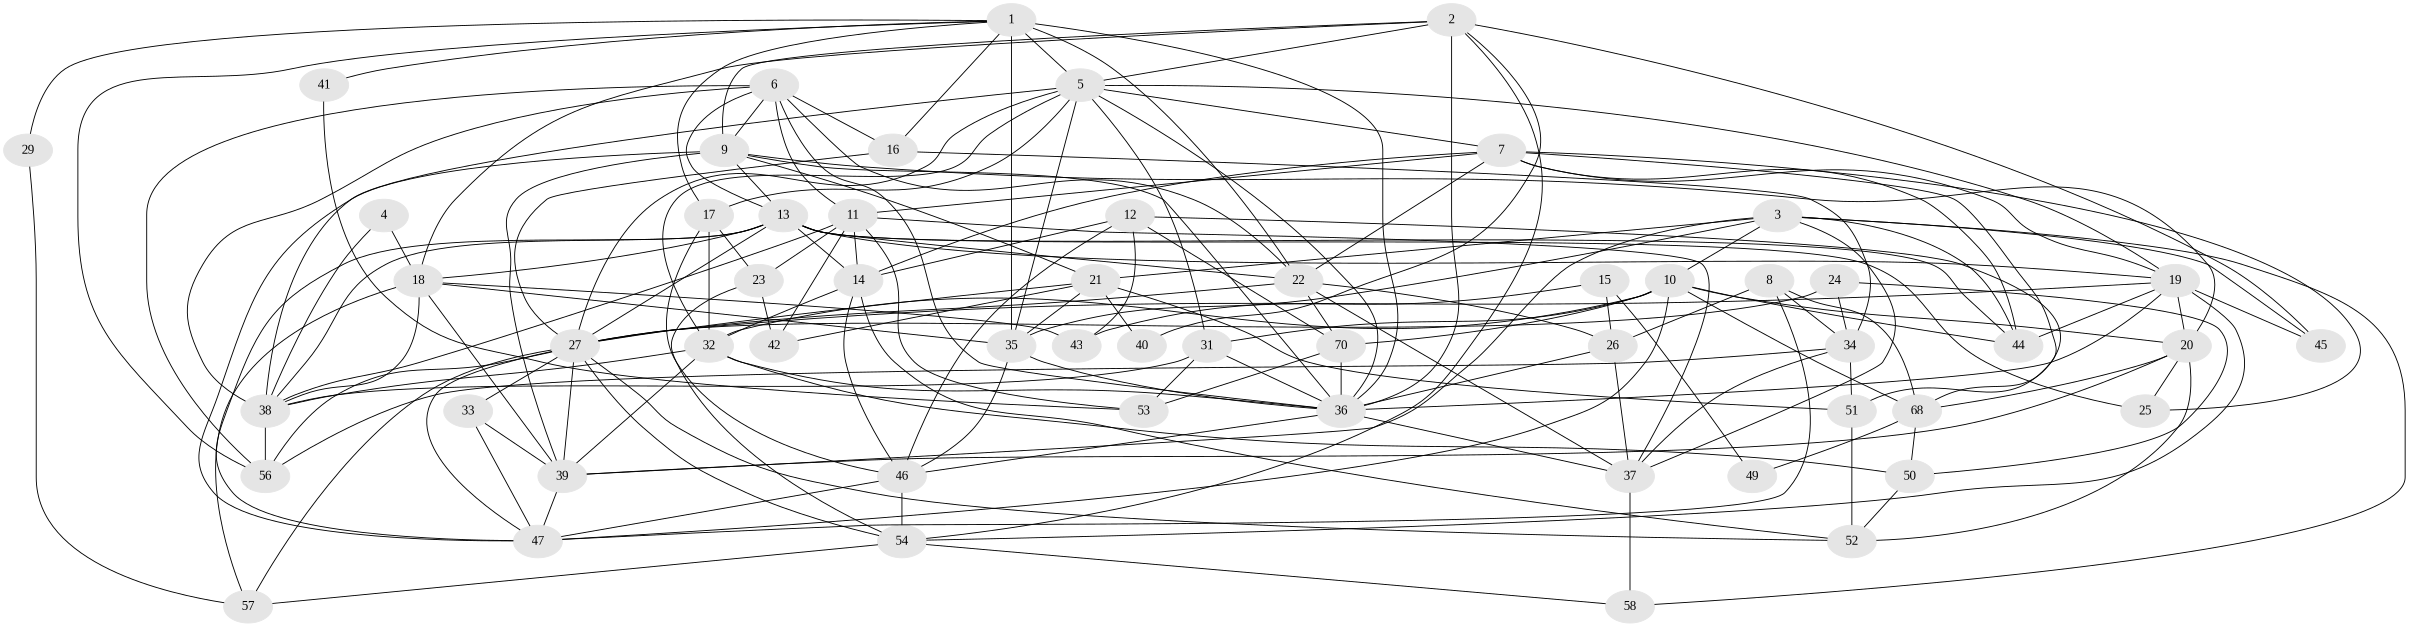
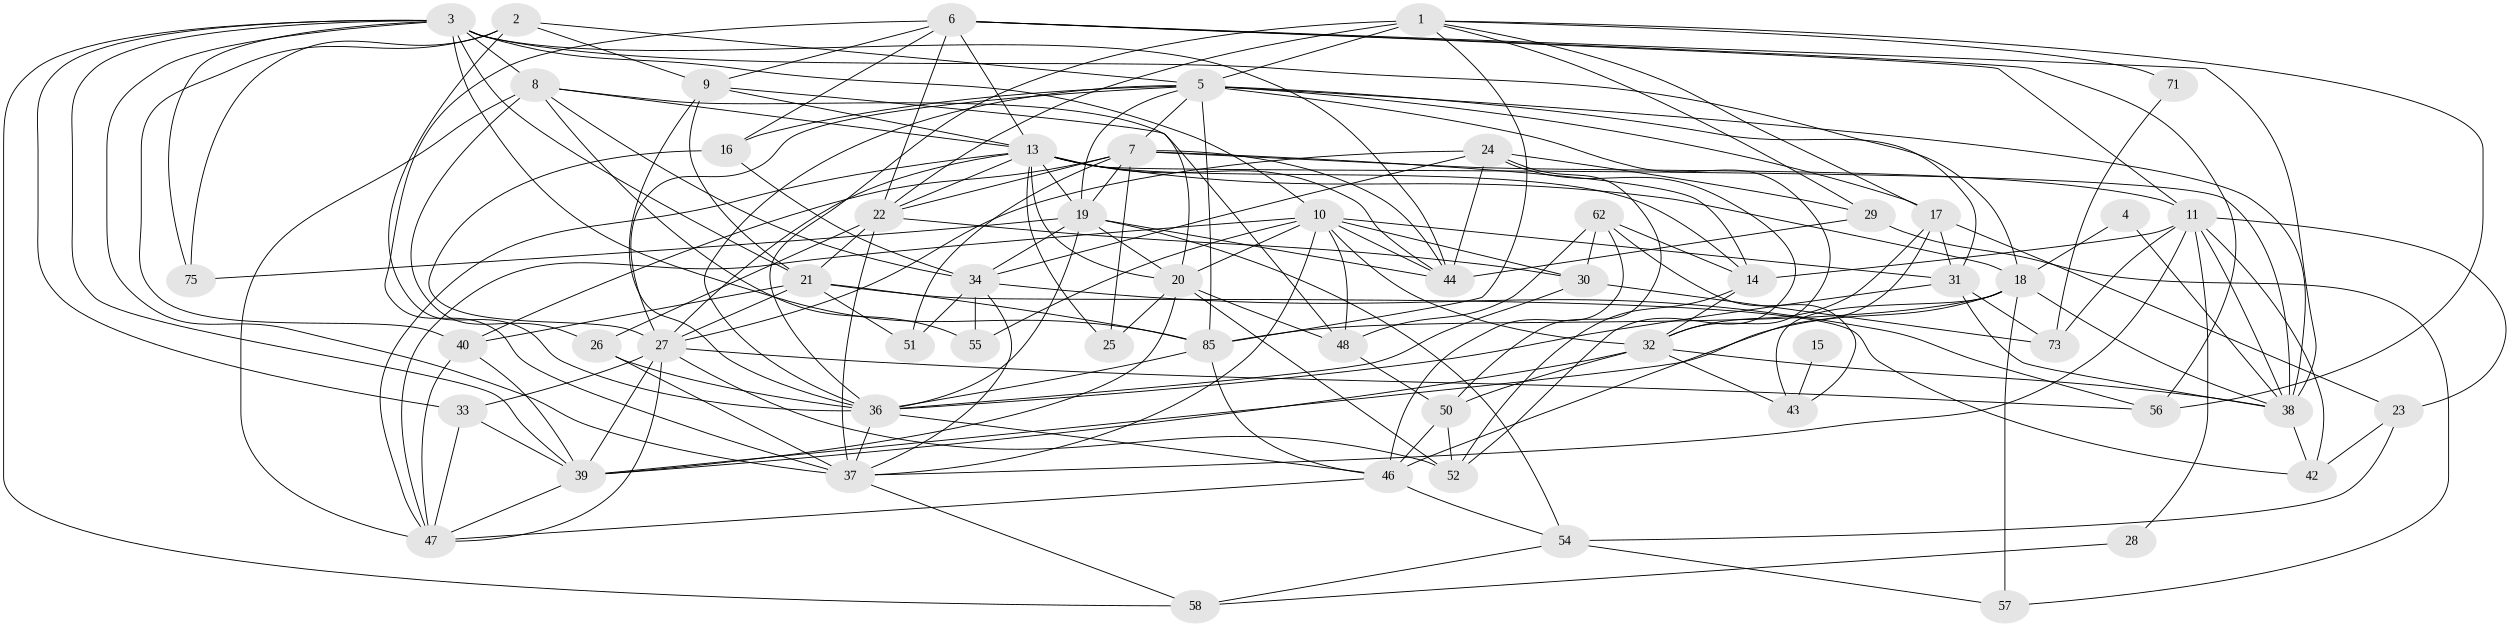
none -> (493, 53)
(698, 75) -> (1314, 71)
(324, 85) -> (2173, 85)
(952, 85) -> (959, 100)
none -> (773, 116)
none -> (1706, 183)
none -> (38, 195)
none -> (787, 216)
(1130, 216) -> (1599, 216)
none -> (1469, 216)
(507, 225) -> (535, 406)
none -> (1688, 244)
none -> (1067, 247)
none -> (1946, 248)
(1568, 304) -> (1029, 248)
(250, 308) -> (423, 440)
(936, 309) -> (846, 245)
(1609, 313) -> none
none -> (975, 346)
(1012, 346) -> (1209, 346)
(1341, 346) -> (1584, 281)
(1470, 346) -> none
(2321, 346) -> (191, 281)
(978, 362) -> (404, 190)
(847, 366) -> (1418, 443)
(1021, 390) -> (1721, 379)
none -> (1163, 409)
(1144, 411) -> (2055, 346)
(1917, 411) -> (1343, 346)
(376, 434) -> none
(265, 444) -> (2300, 444)
(1752, 476) -> none
(1852, 476) -> (1789, 290)
(714, 477) -> none
none -> (2132, 542)
